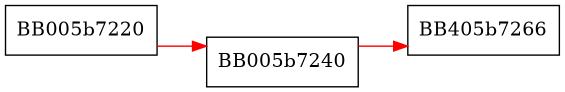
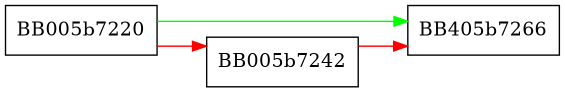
none -> (276, 21)
(282, 62) -> (282, 62)
